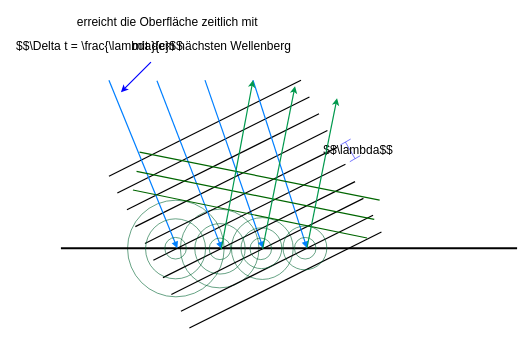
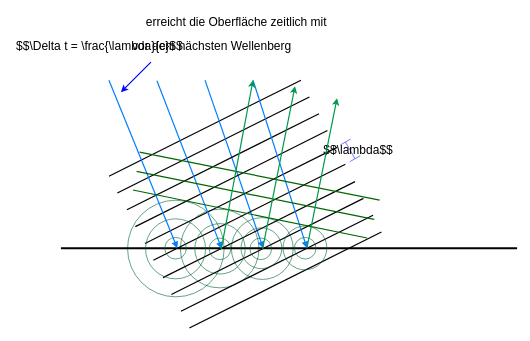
(167, 21) -> (236, 21)
(212, 46) -> (212, 46)
